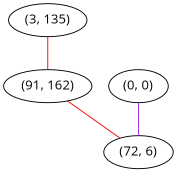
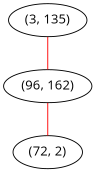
(48, 86) -> (48, 86)
(139, 86) -> none
(139, 152) -> (48, 152)
